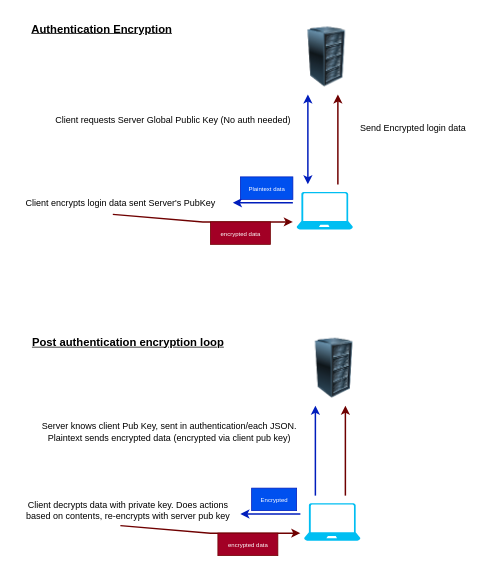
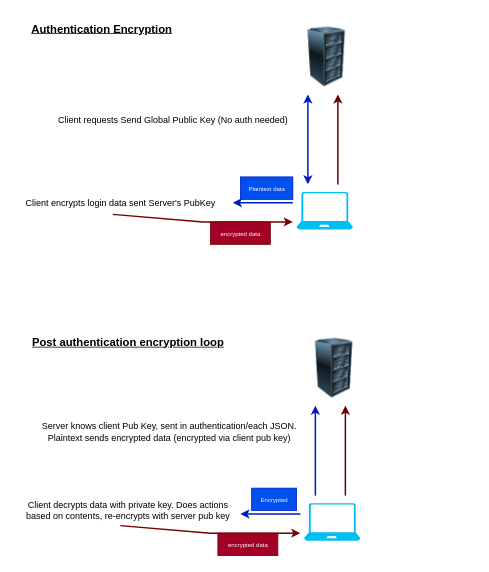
(173, 120) -> (173, 120)
(413, 128) -> none
